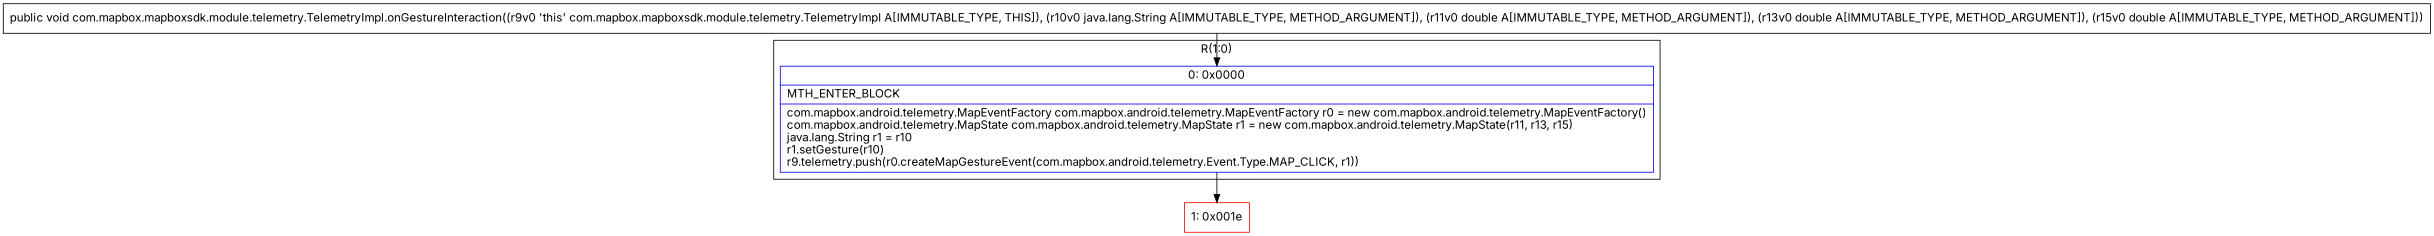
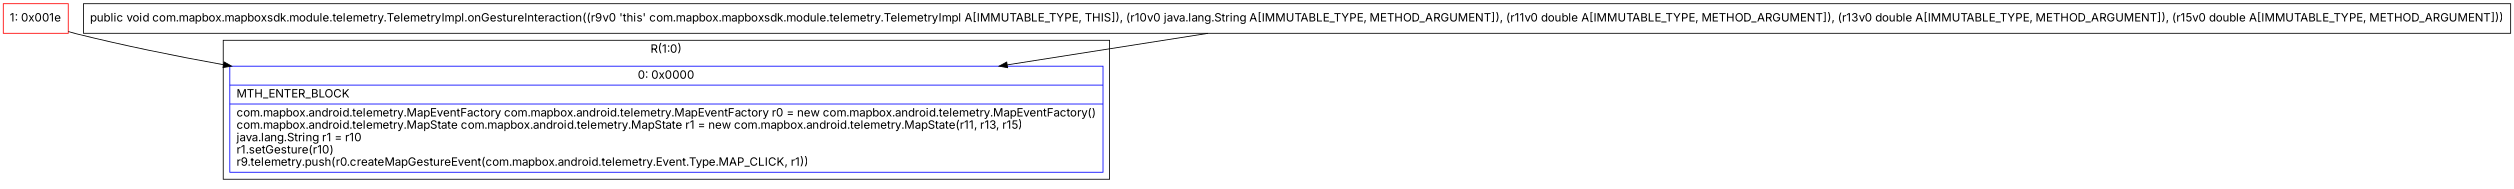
(1217, 184) -> (146, 50)
